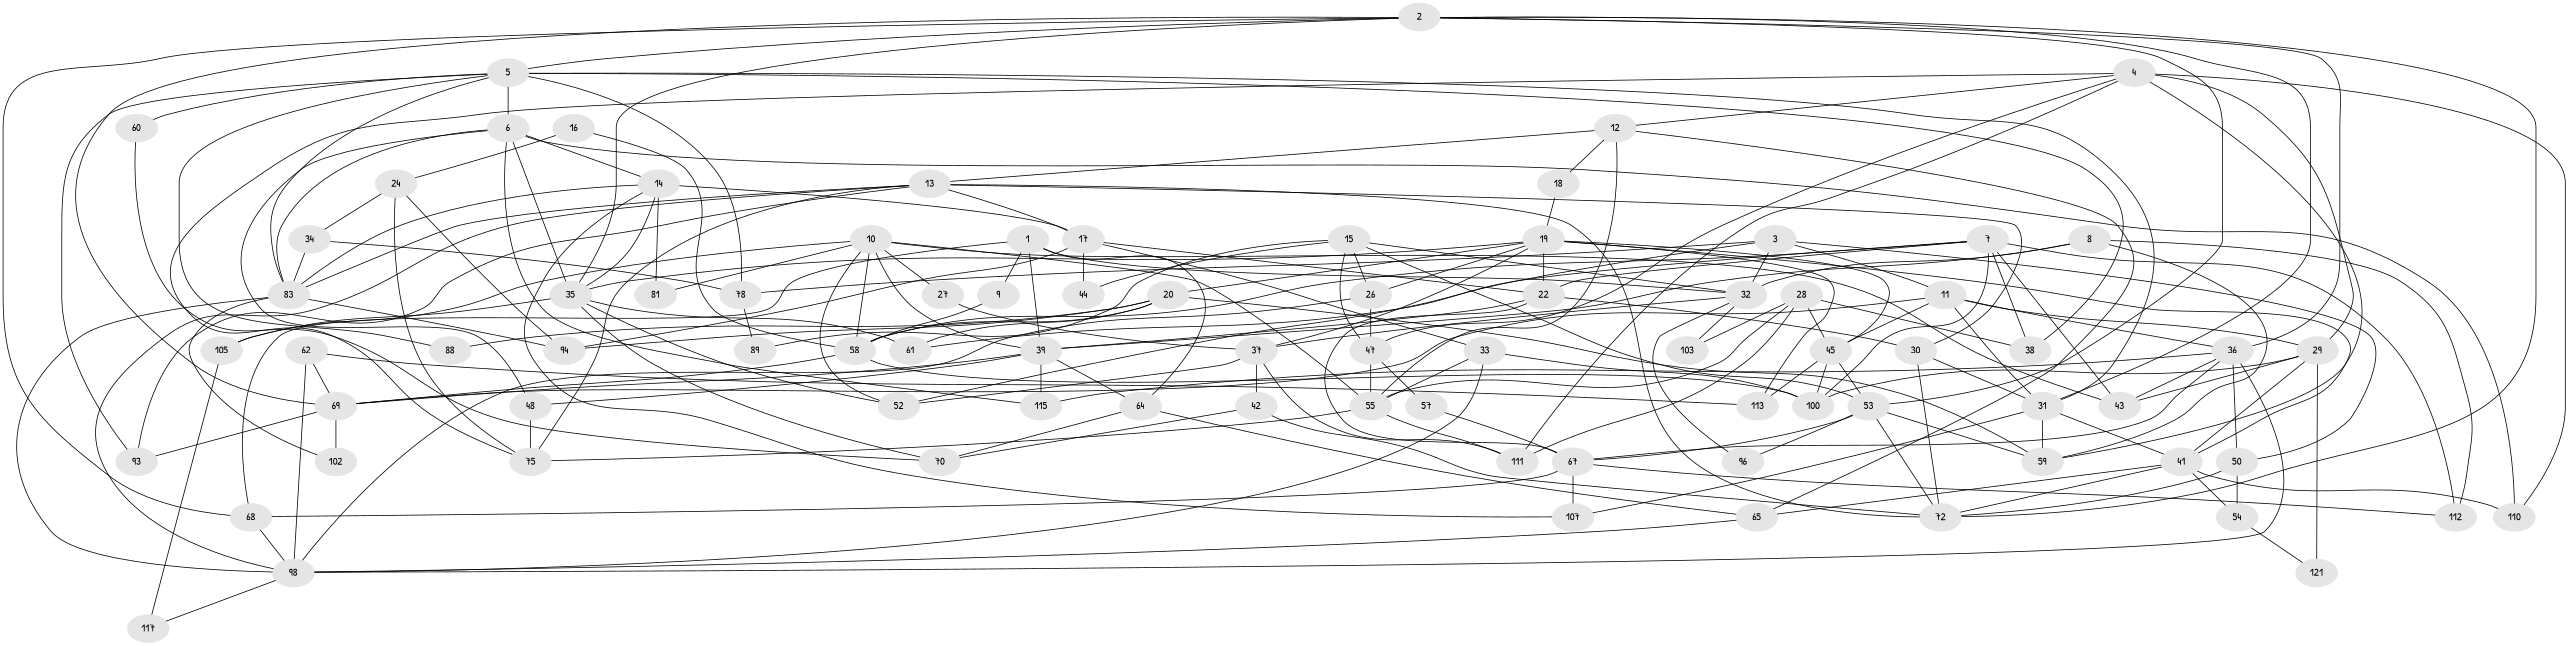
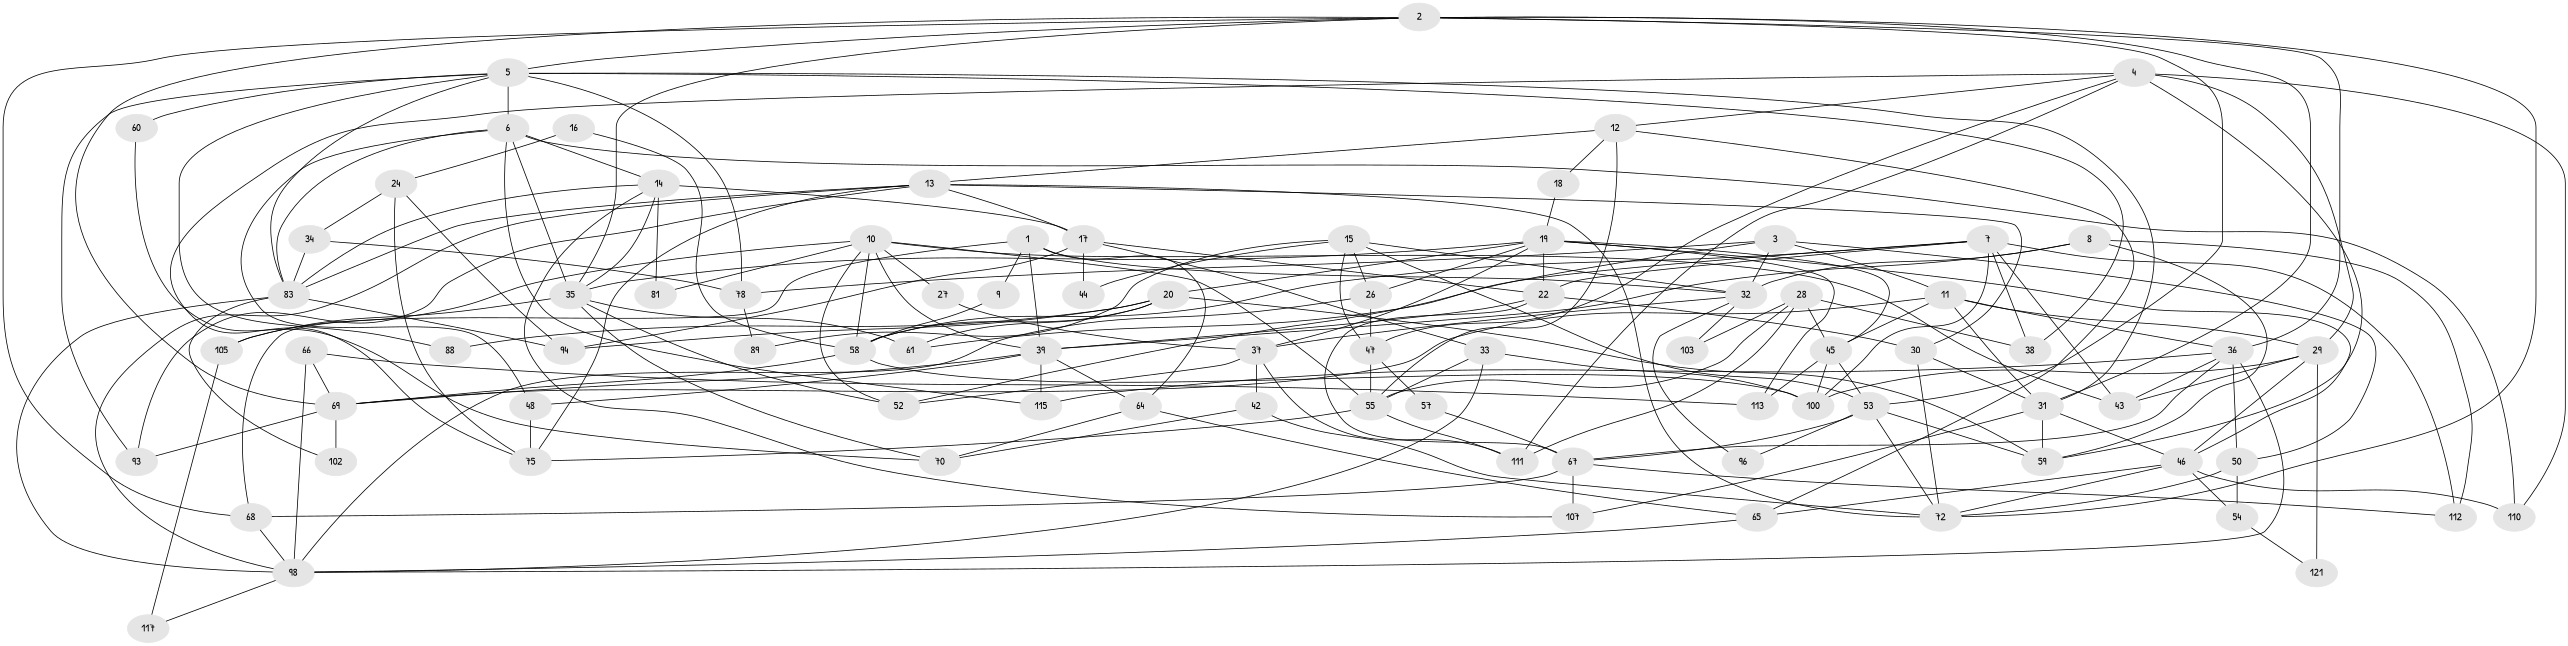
(307, 351) -> (307, 351)
(2182, 462) -> (2182, 462)
